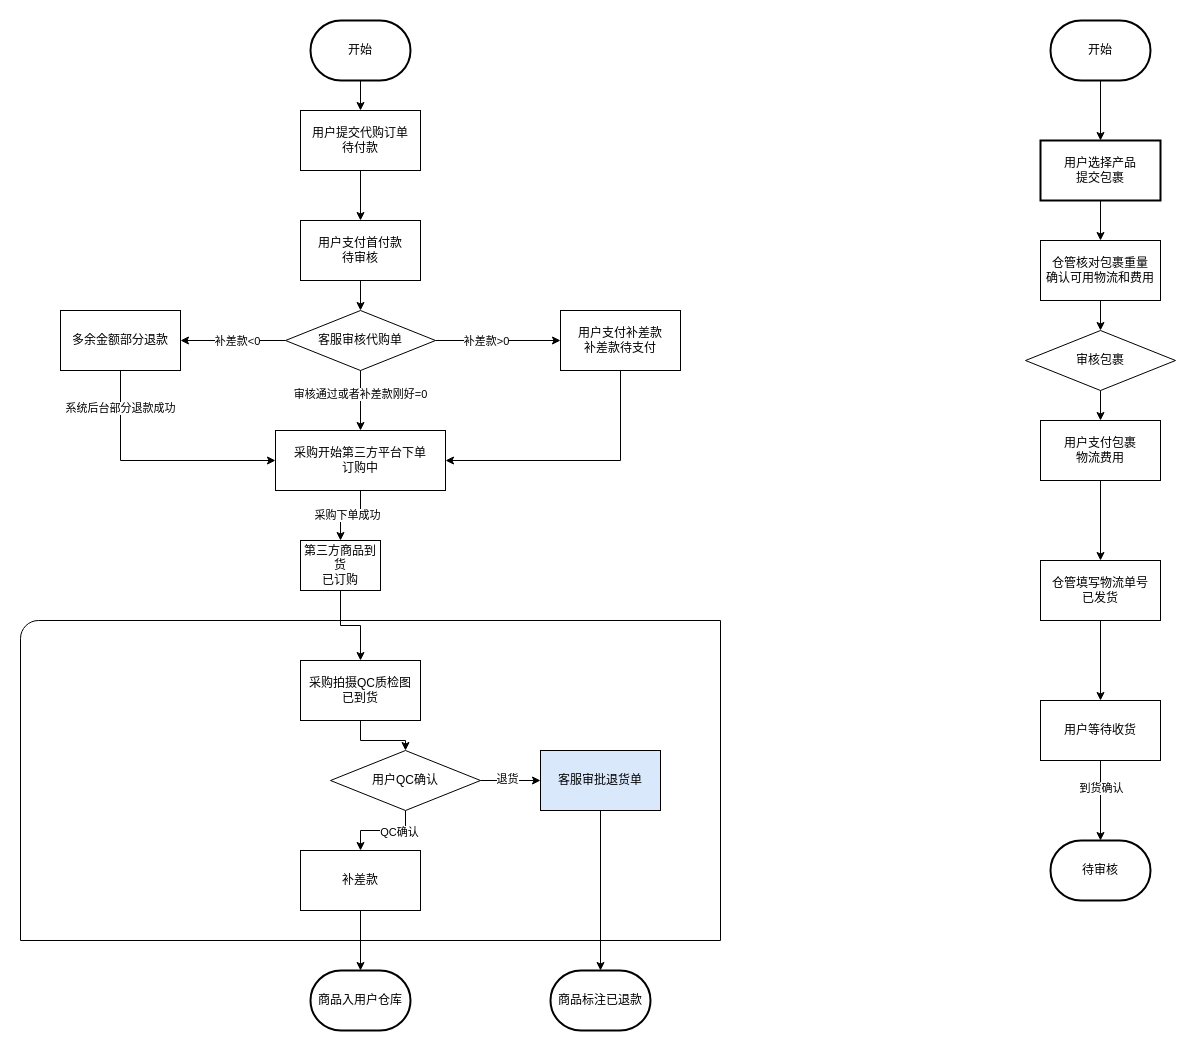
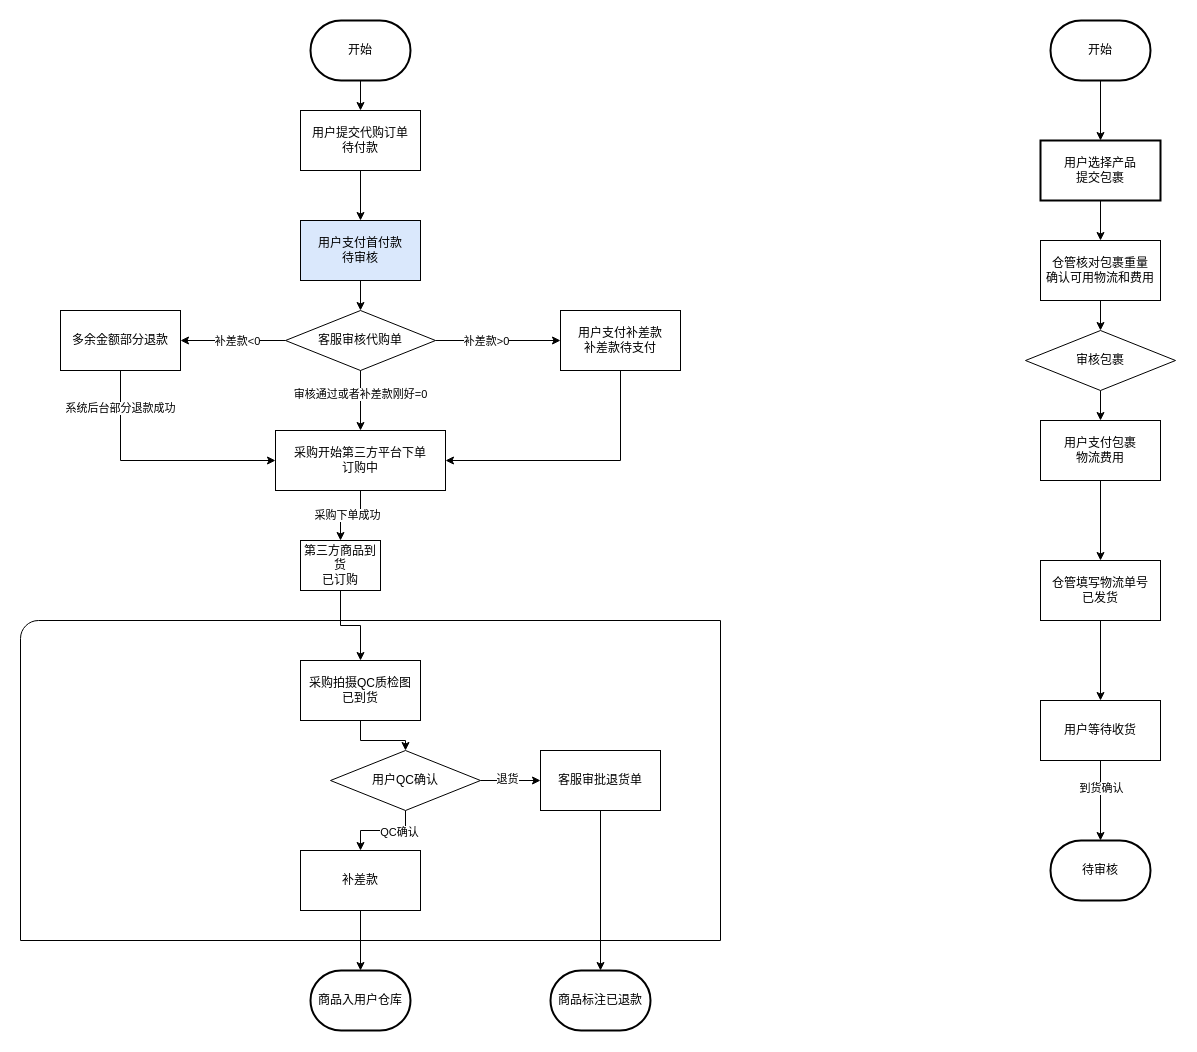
(361, 251) -> (361, 251)
(601, 781) -> (601, 781)
